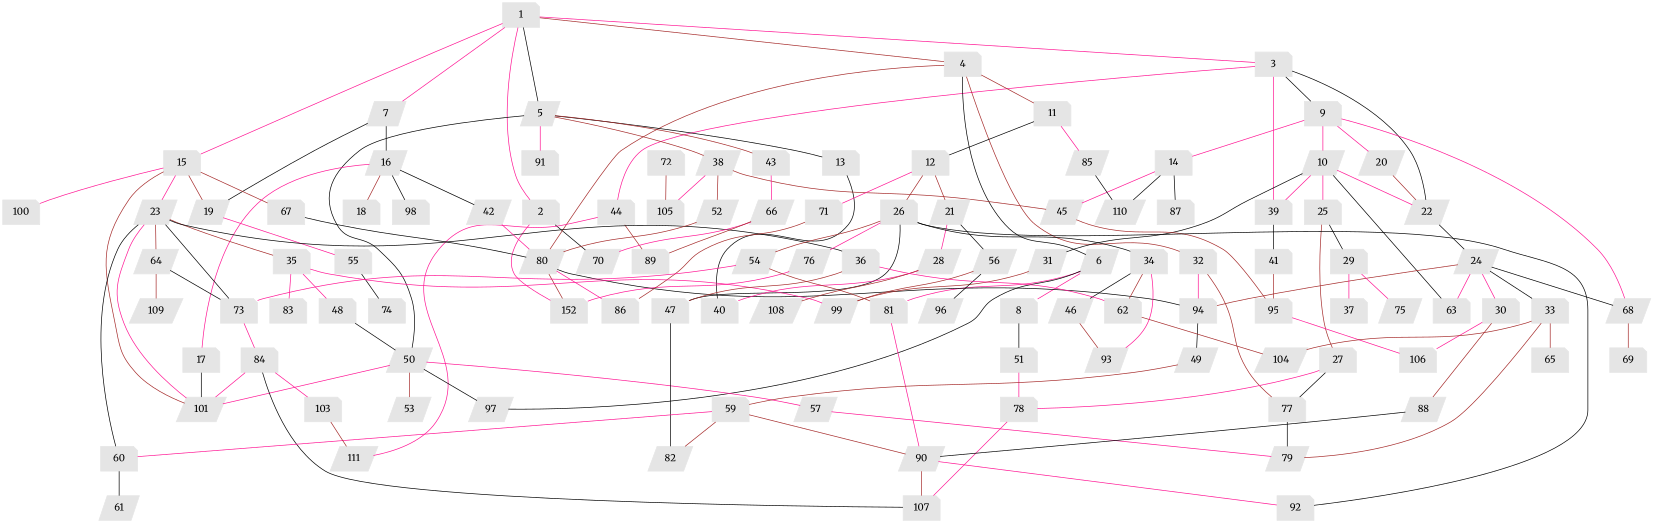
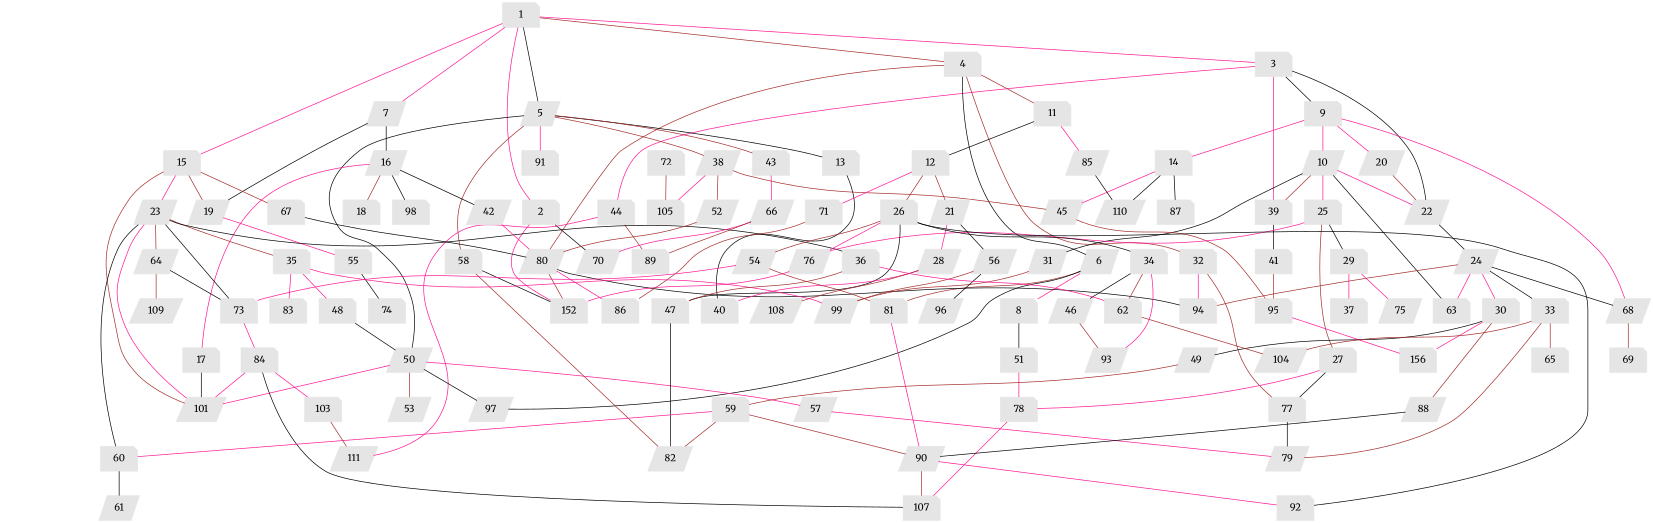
(1298, 188) -> (1298, 188)
(21, 212) -> none
none -> (1175, 243)
none -> (464, 262)
(994, 286) -> (994, 286)
(1197, 339) -> (1322, 341)
(1418, 360) -> (1418, 360)
